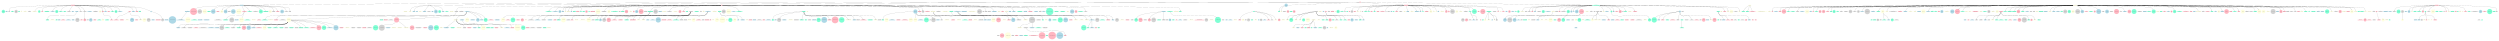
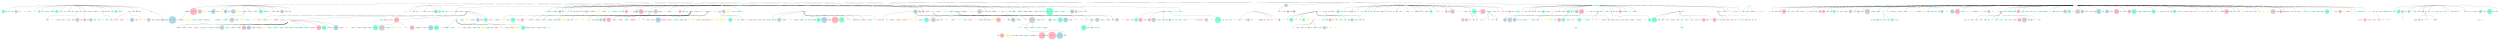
(1431, 12) -> (1431, 12)
